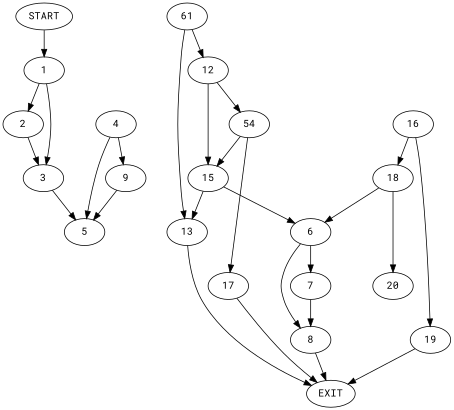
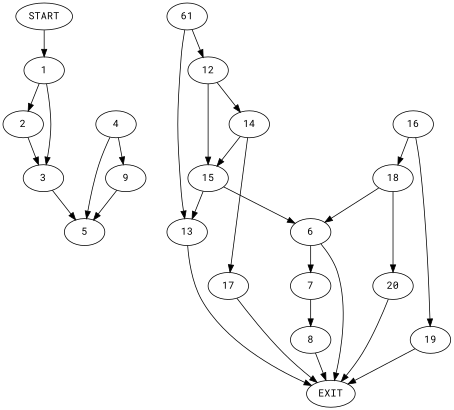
(249, 124) -> (249, 124)
(281, 282) -> (343, 306)
none -> (370, 339)
